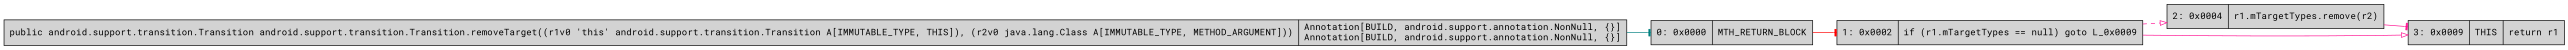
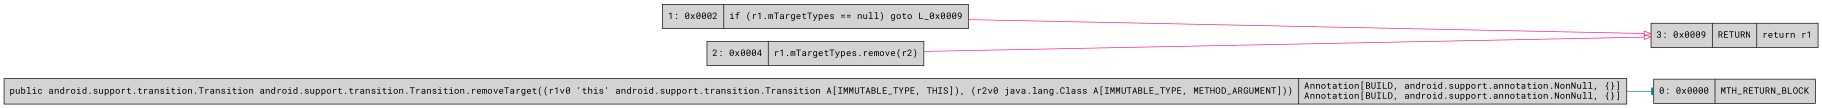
(2151, 24) -> none
(2394, 26) -> (1284, 44)
(2486, 32) -> (1735, 35)
(1823, 33) -> none
